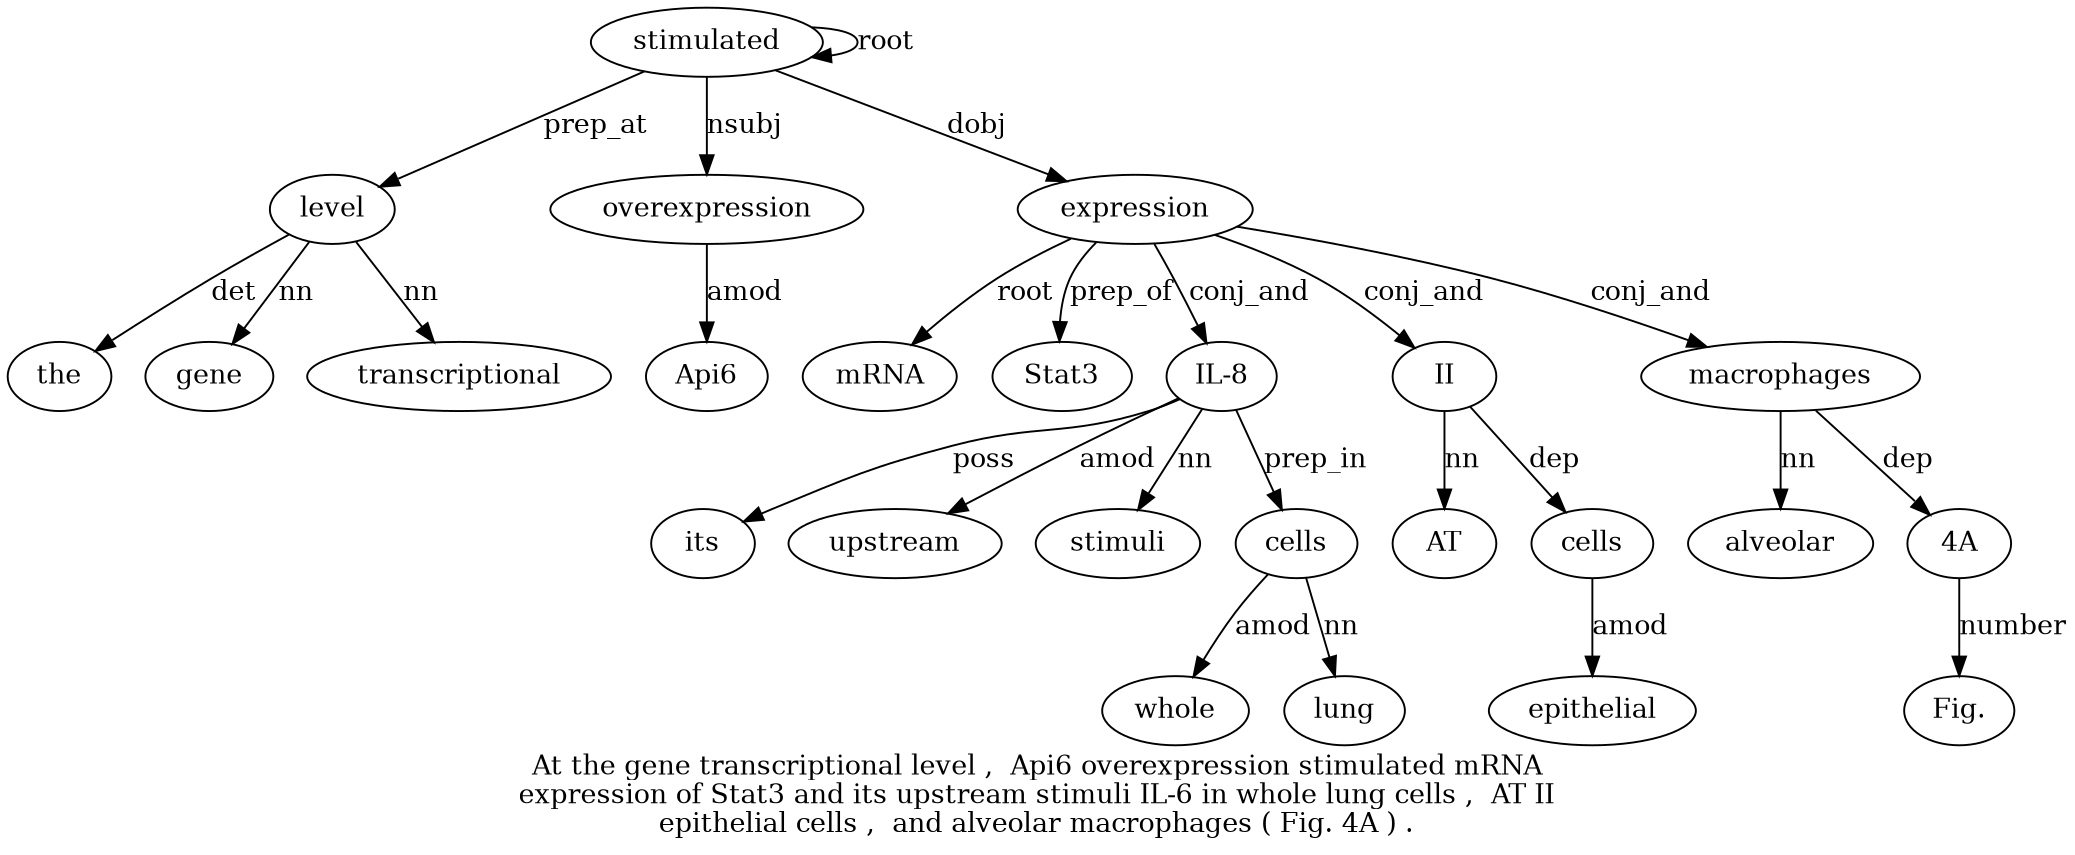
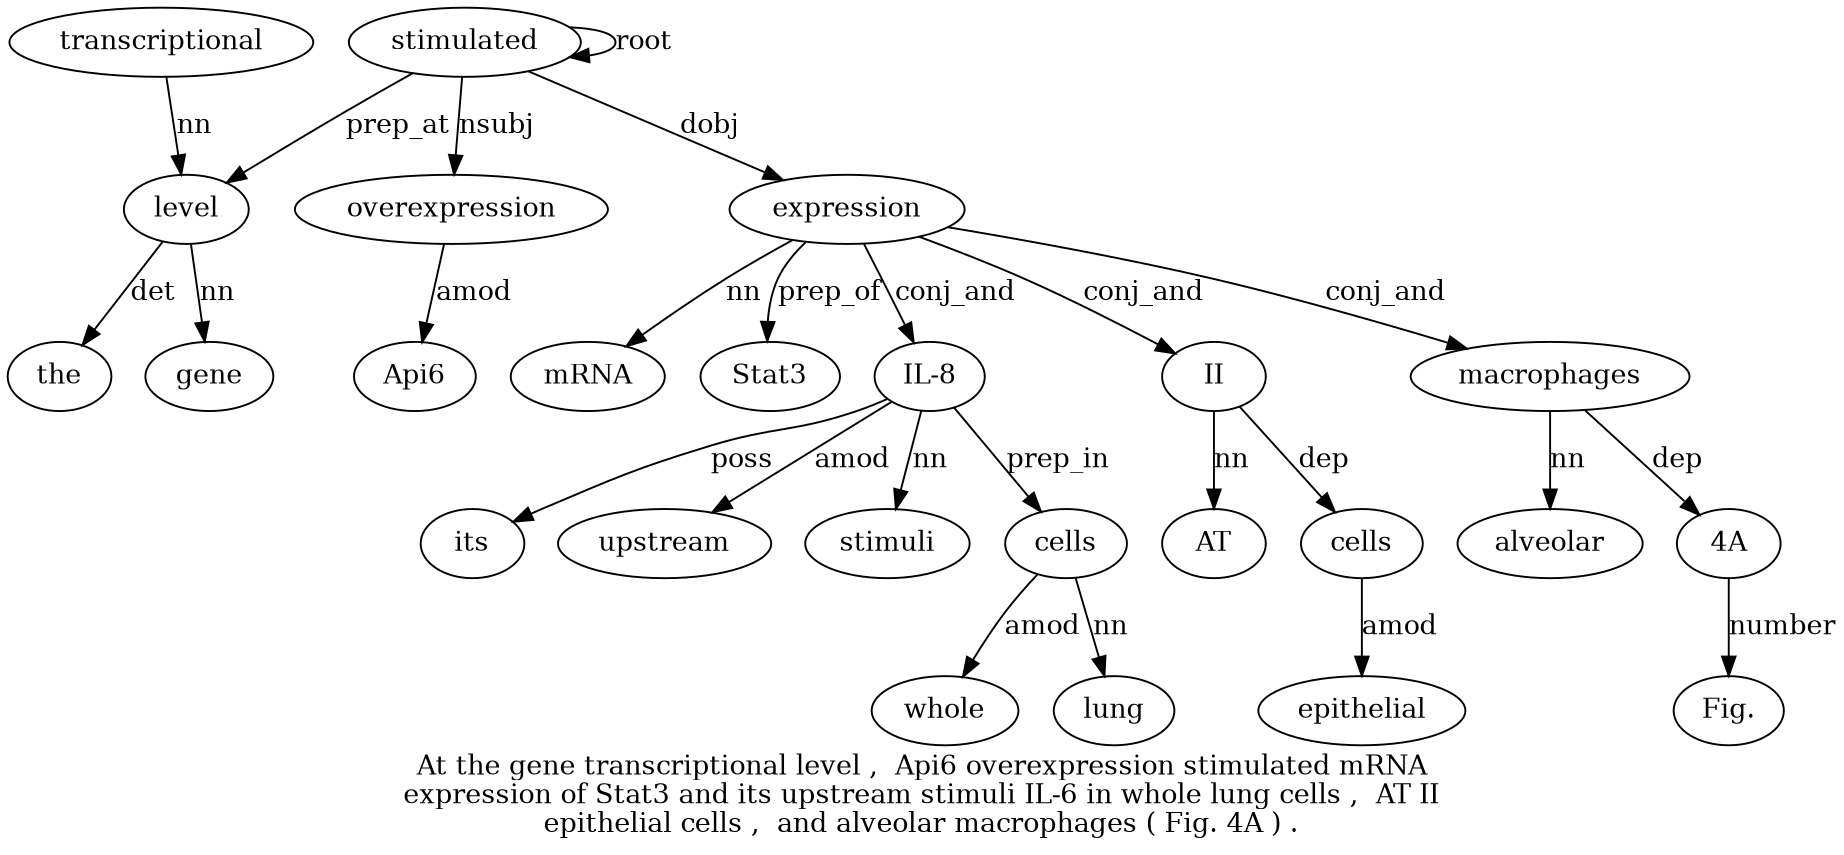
(389, 285) -> (172, 116)
(1026, 293) -> (744, 293)
